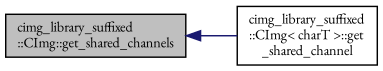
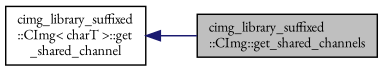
(219, 36) -> (179, 36)
